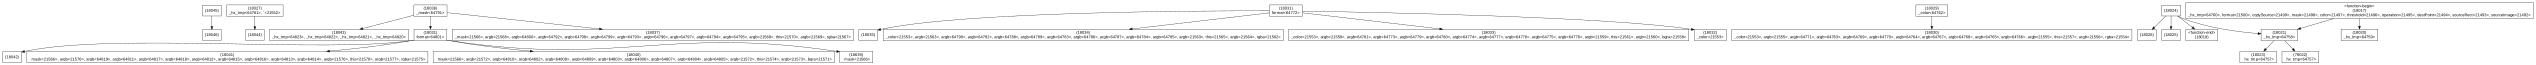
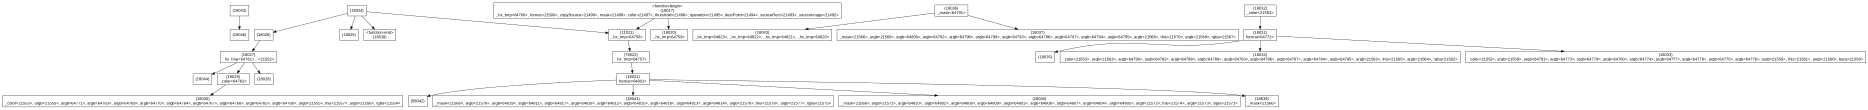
(212, 11) -> (239, 11)
(1497, 16) -> (1260, 21)
(430, 21) -> (632, 67)
(2279, 35) -> (627, 35)
none -> (257, 45)
(12, 57) -> (418, 101)
(2258, 57) -> none
none -> (242, 67)
none -> (264, 79)
